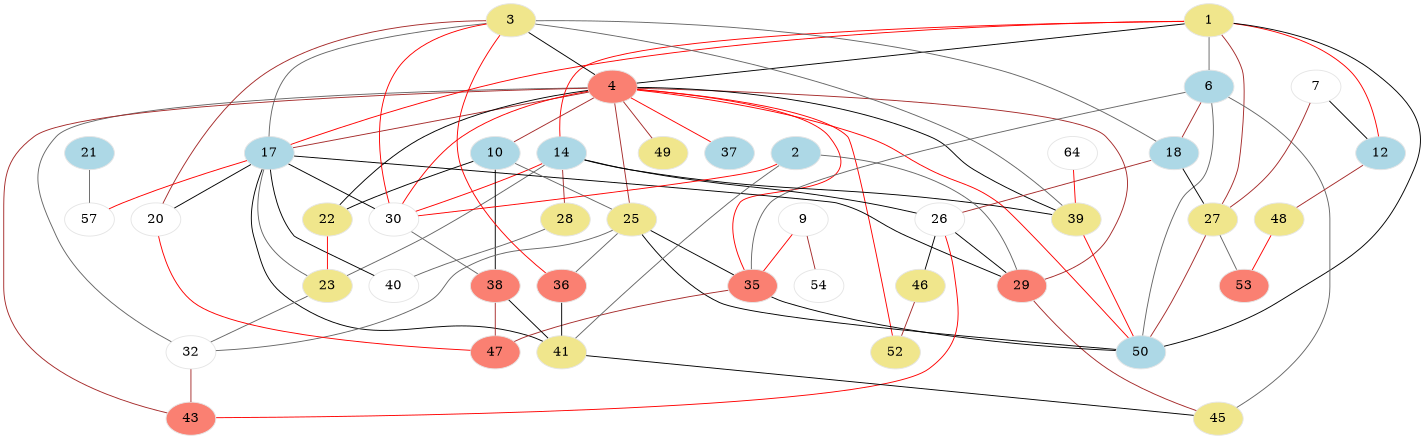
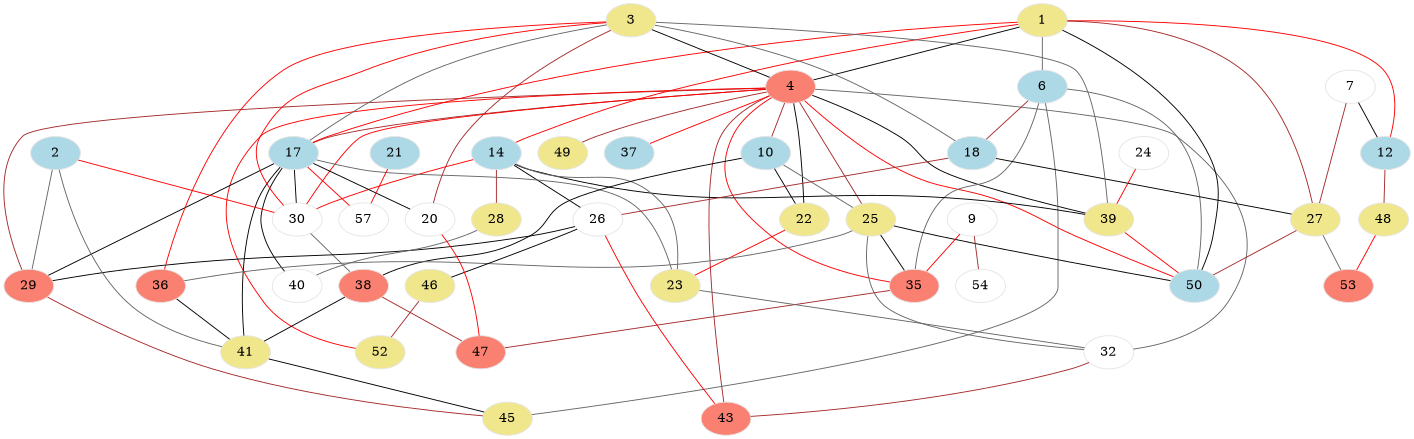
(1073, 153) -> (1144, 153)
(89, 186) -> (383, 178)
(942, 335) -> none
